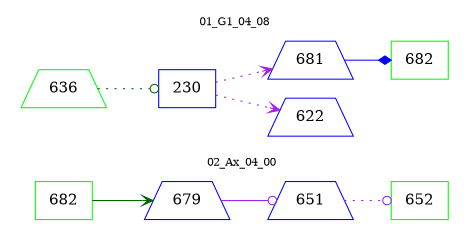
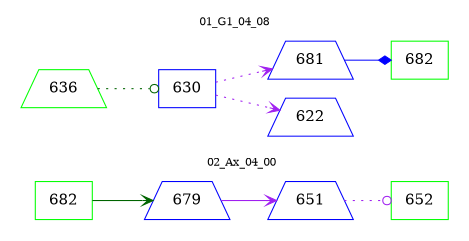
(187, 89) -> (187, 89)
(244, 201) -> (244, 201)
